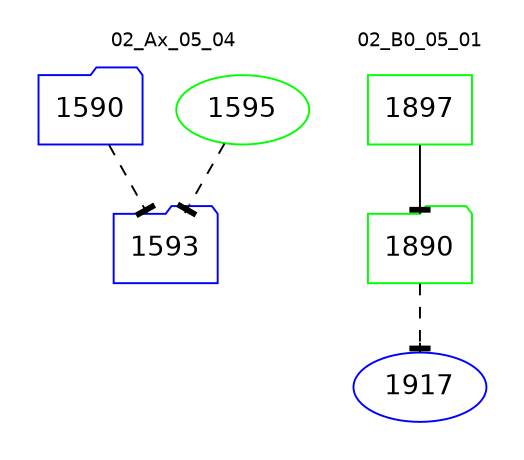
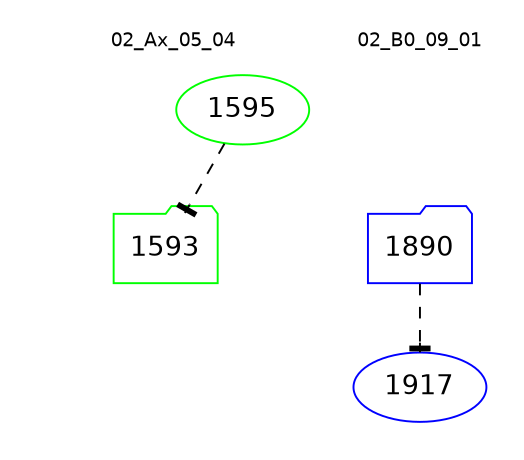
(420, 41) -> (420, 41)
(91, 110) -> none
(420, 110) -> none
(166, 249) -> (166, 249)
(420, 249) -> (420, 249)
